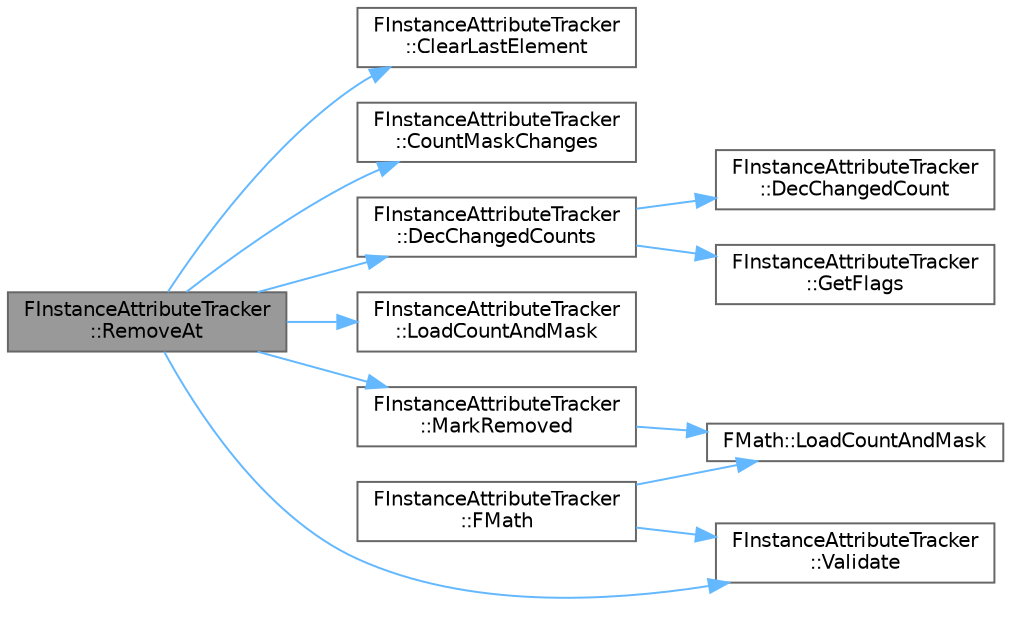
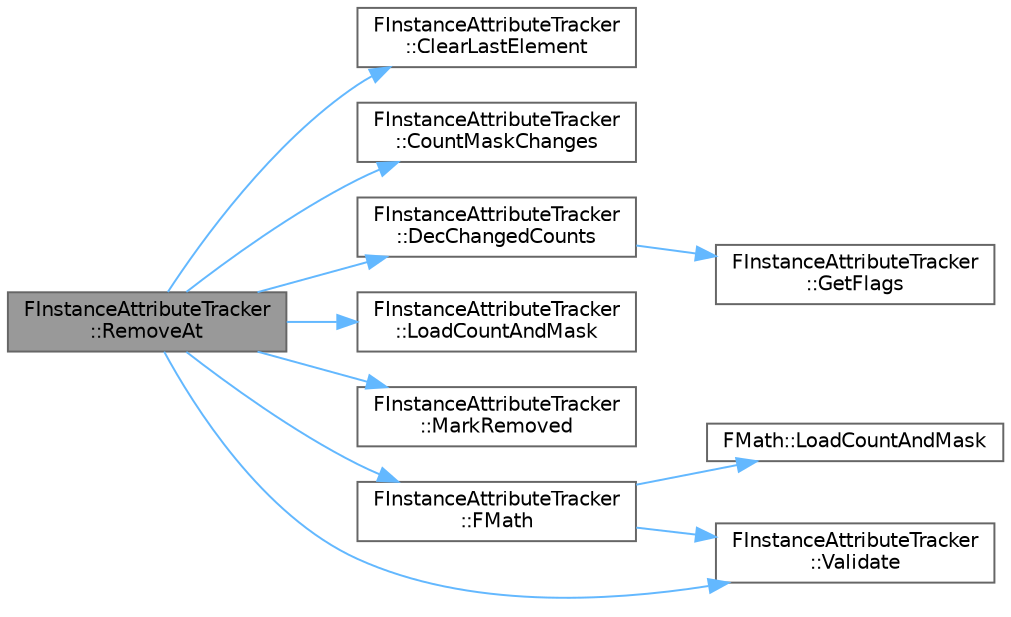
(855, 180) -> none
none -> (279, 419)
(662, 429) -> none
